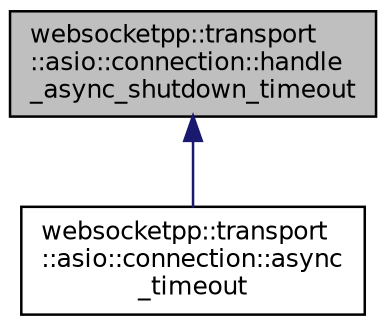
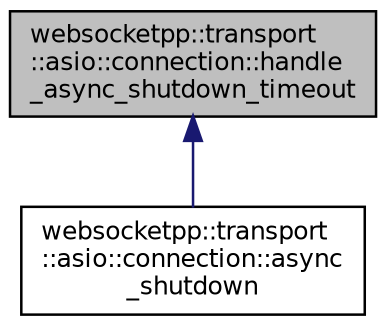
(193, 261) -> (193, 261)
